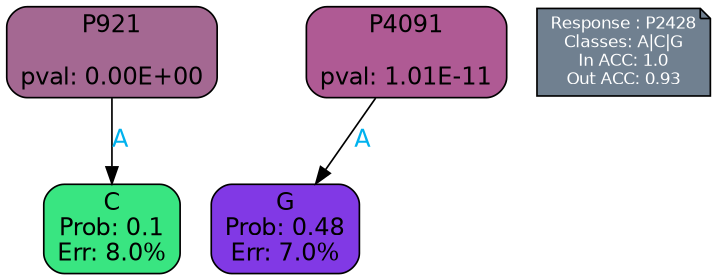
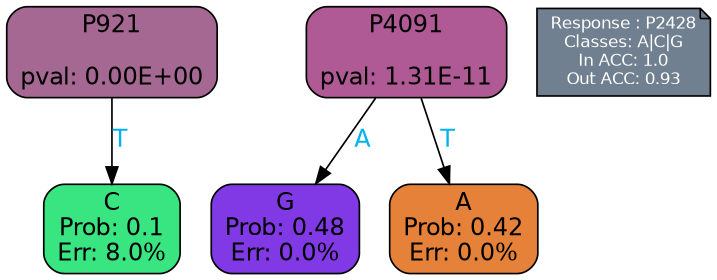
(407, 52) -> (407, 52)
(120, 141) -> (120, 141)
(285, 229) -> (285, 229)
none -> (464, 229)
